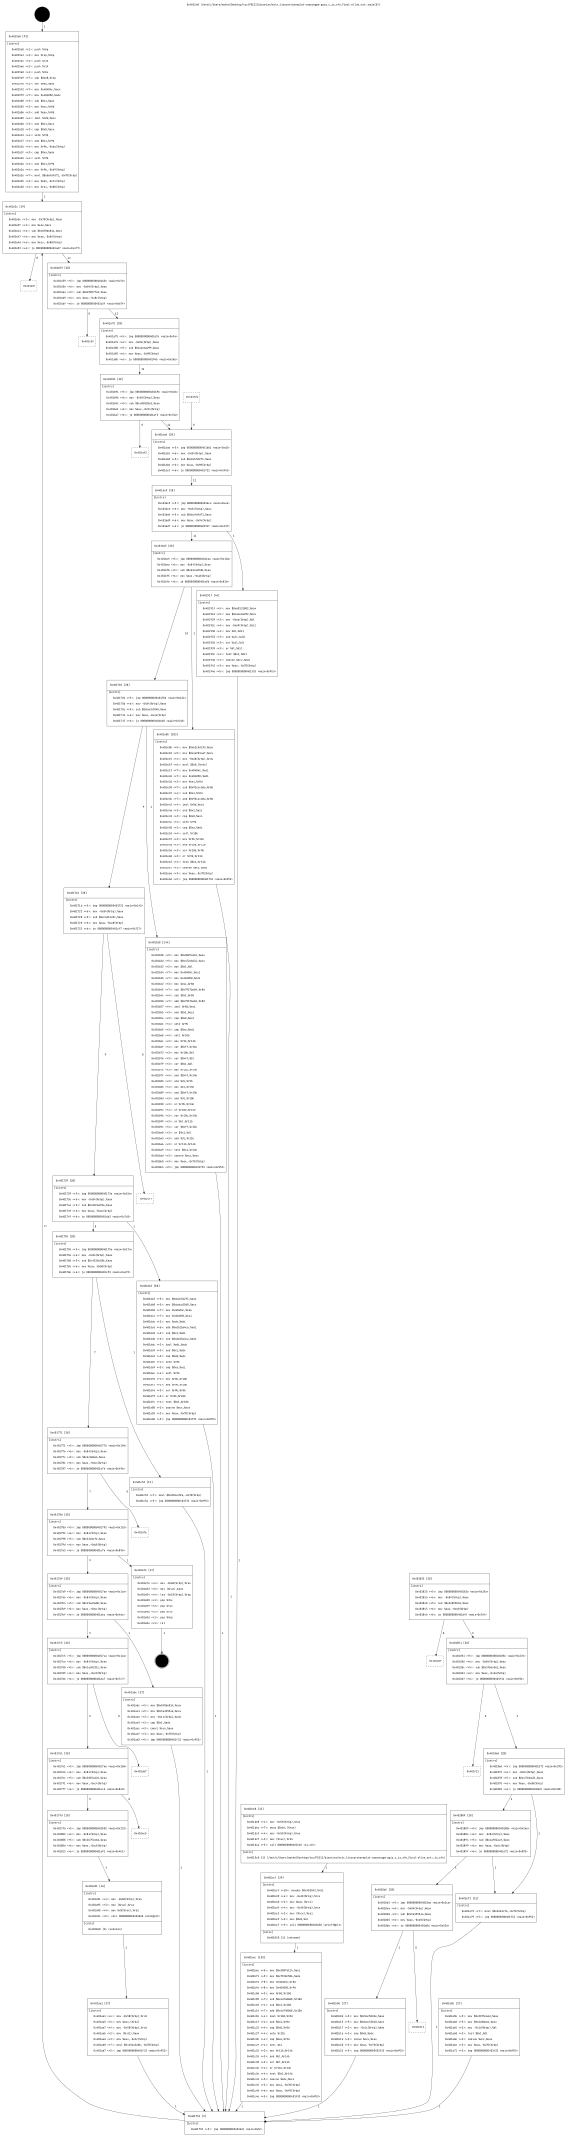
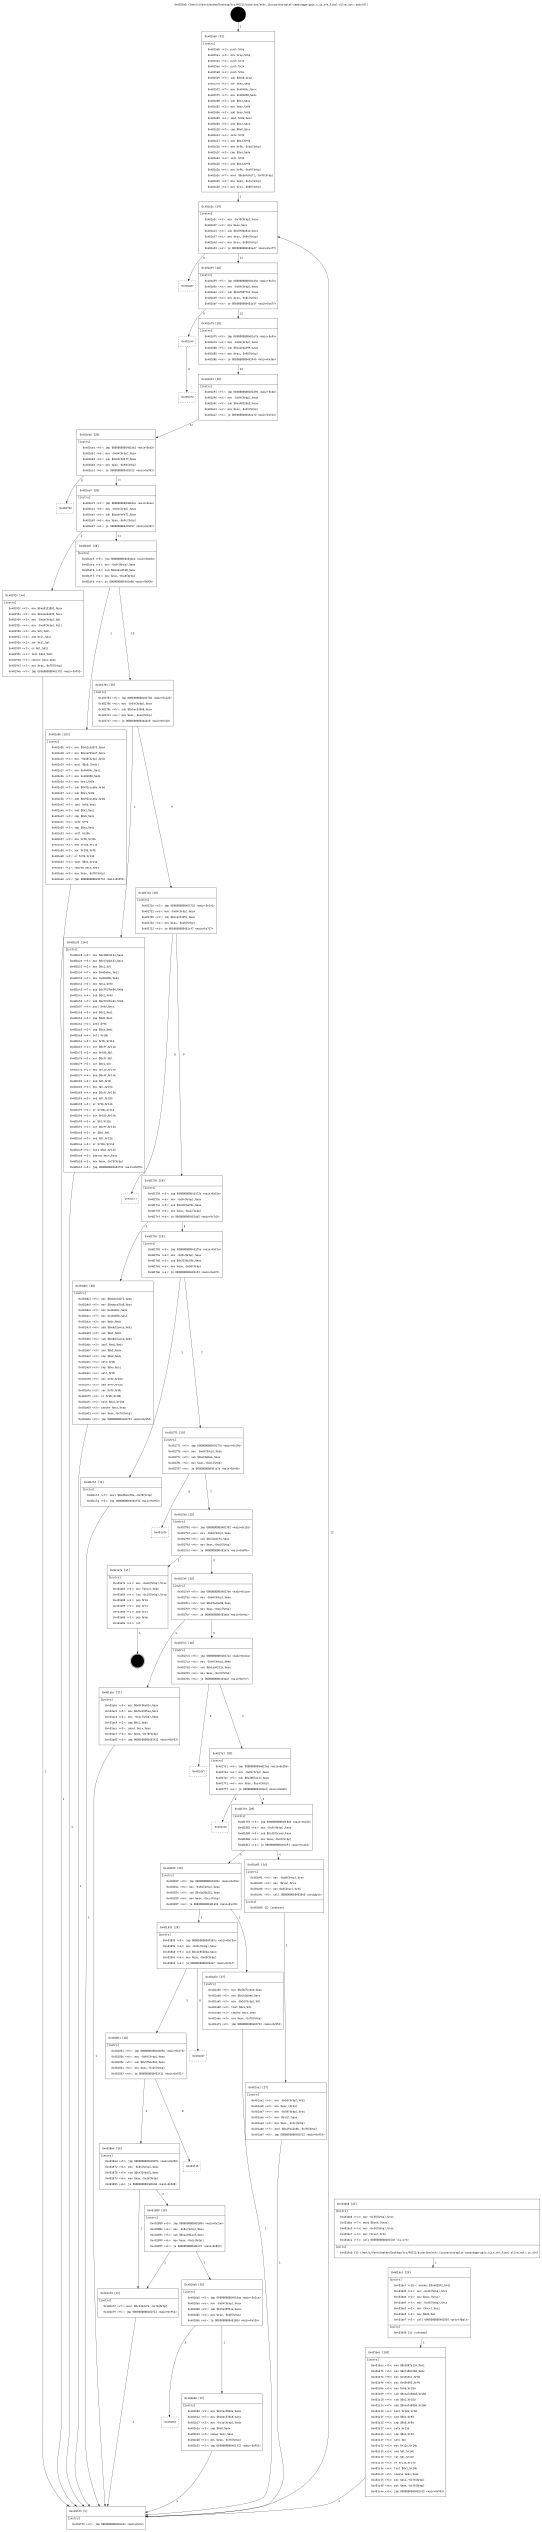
(191, 415) -> (73, 487)
(140, 433) -> (187, 368)
none -> (201, 1886)
